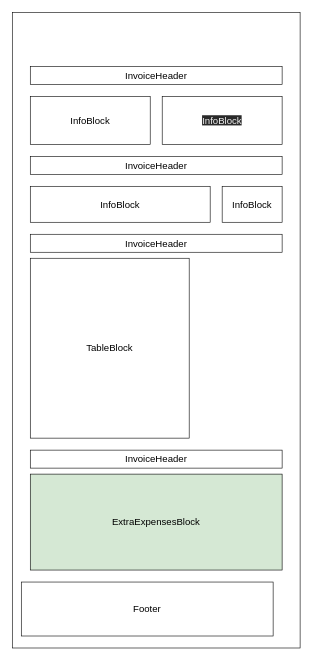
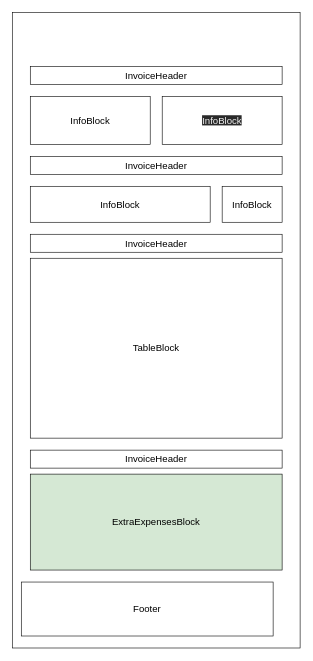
(110, 348) -> (156, 348)
